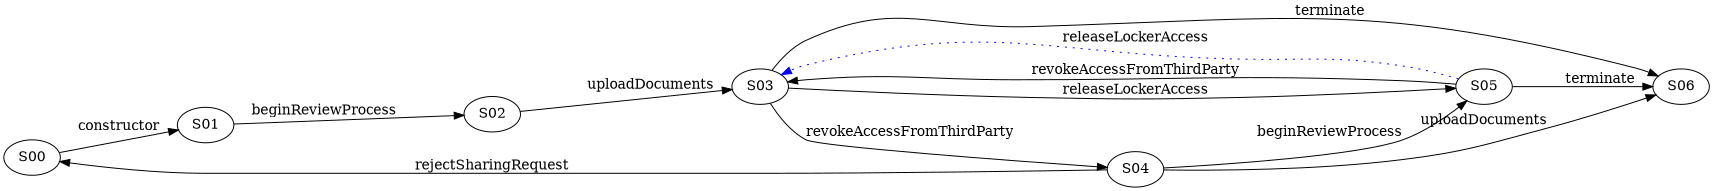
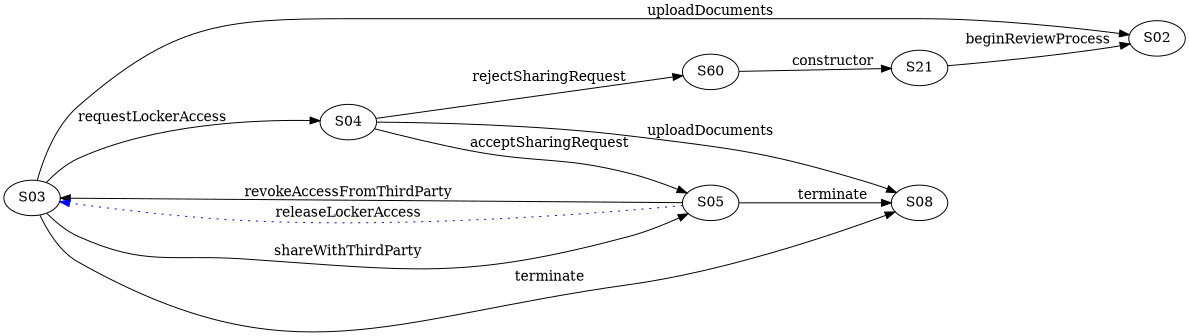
(1681, 87) -> (920, 203)
(1135, 90) -> (348, 252)
(621, 101) -> (545, 19)
(206, 125) -> (920, 68)
(910, 132) -> (152, 118)
(1330, 132) -> (550, 143)
(32, 158) -> (711, 72)
